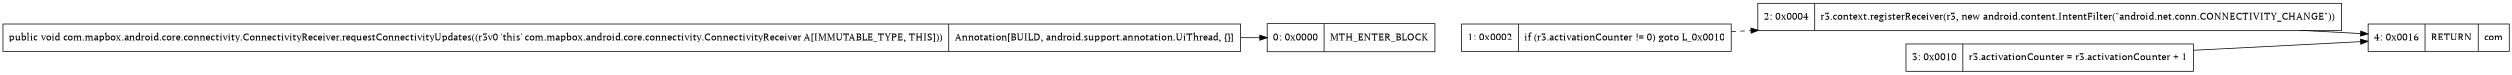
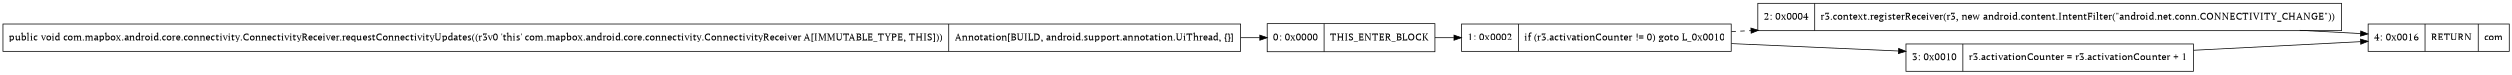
(1379, 37) -> (1380, 37)
none -> (1444, 38)
none -> (1815, 47)
